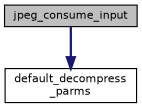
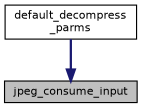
(71, 42) -> (71, 54)
